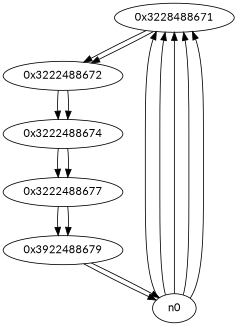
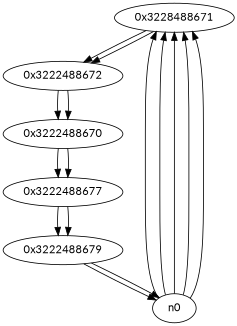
(63, 134) -> (63, 134)
(63, 250) -> (63, 250)
